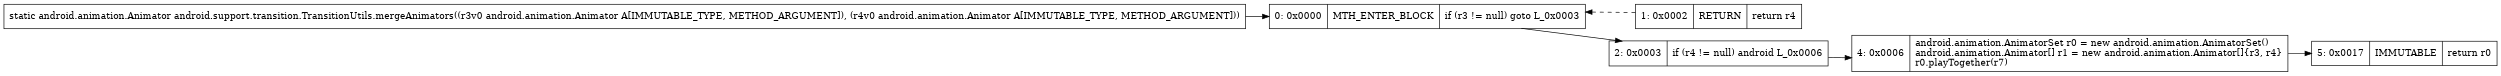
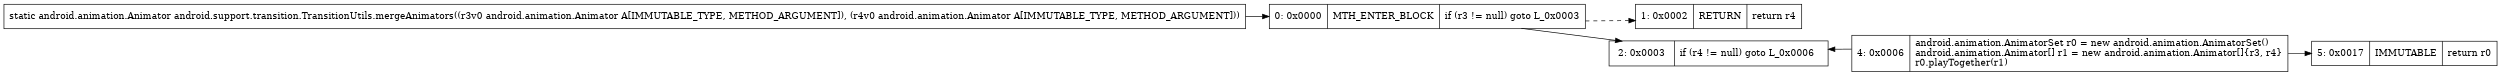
(1614, 12) -> (1607, 21)
(1748, 53) -> (1747, 53)
(1837, 58) -> (1843, 49)
(1962, 63) -> (1962, 63)
